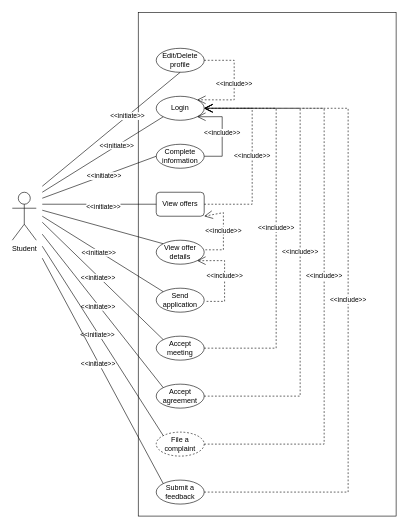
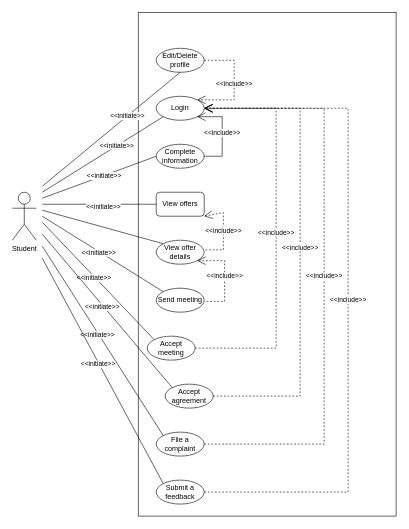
(252, 181) -> none
(180, 300) -> (180, 300)
(180, 348) -> (171, 348)
(180, 396) -> (189, 396)
(180, 444) -> (180, 444)
